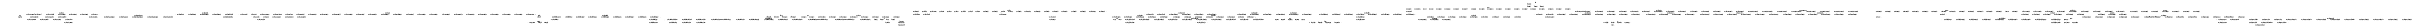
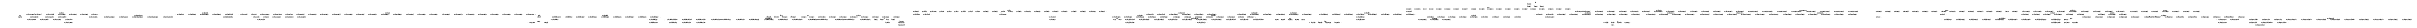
(540, 23) -> none
